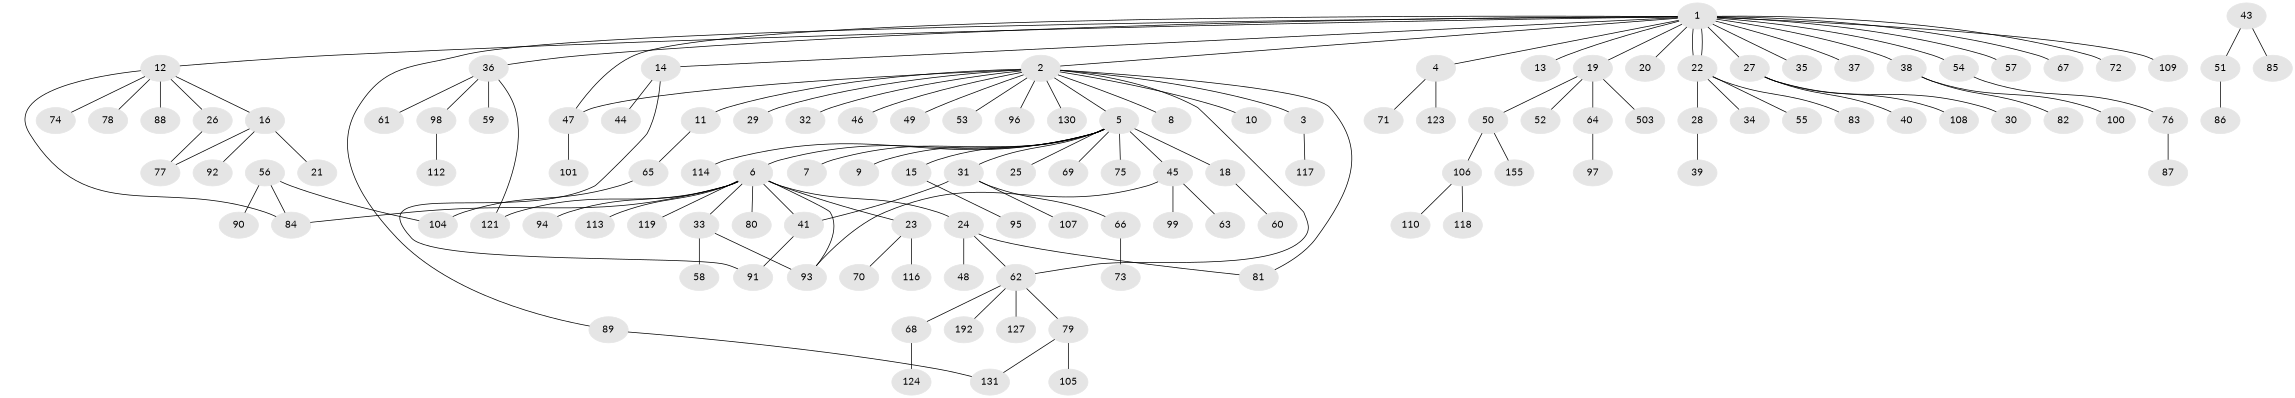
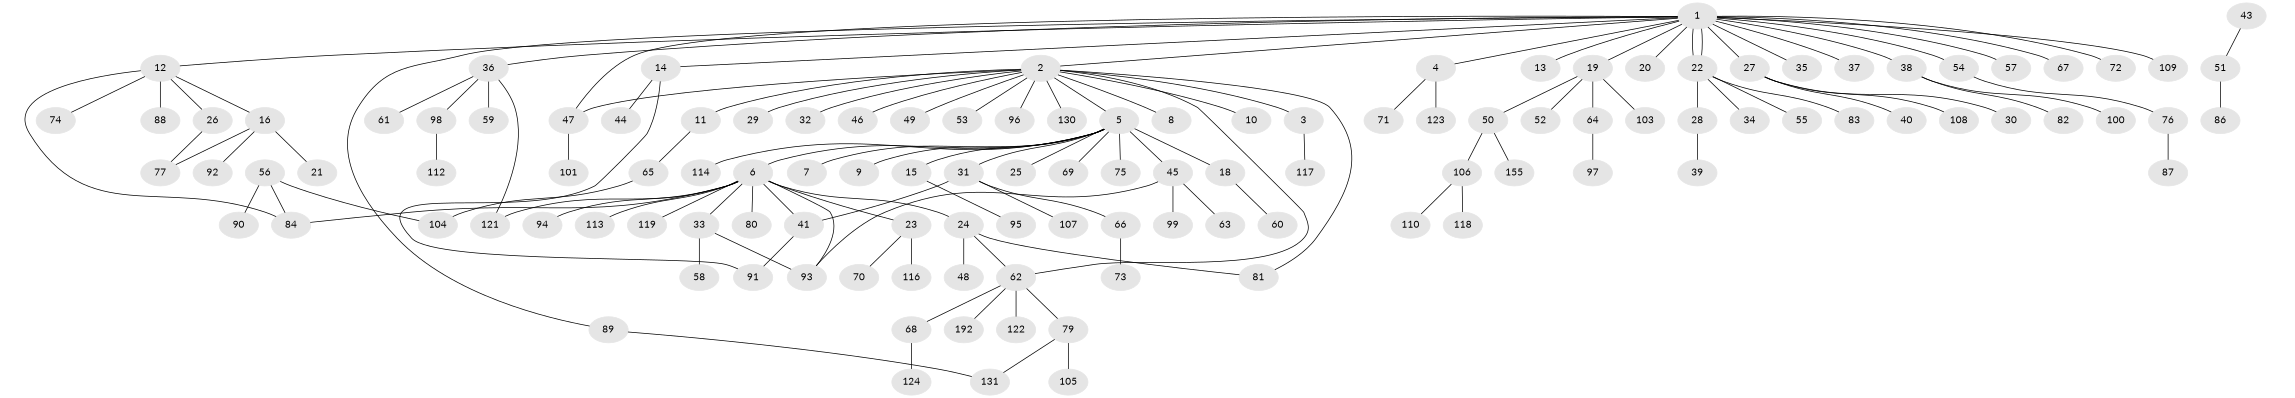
(2273, 68) -> none
(108, 121) -> none
(1645, 121) -> (1645, 121)
(1016, 330) -> (1016, 330)
